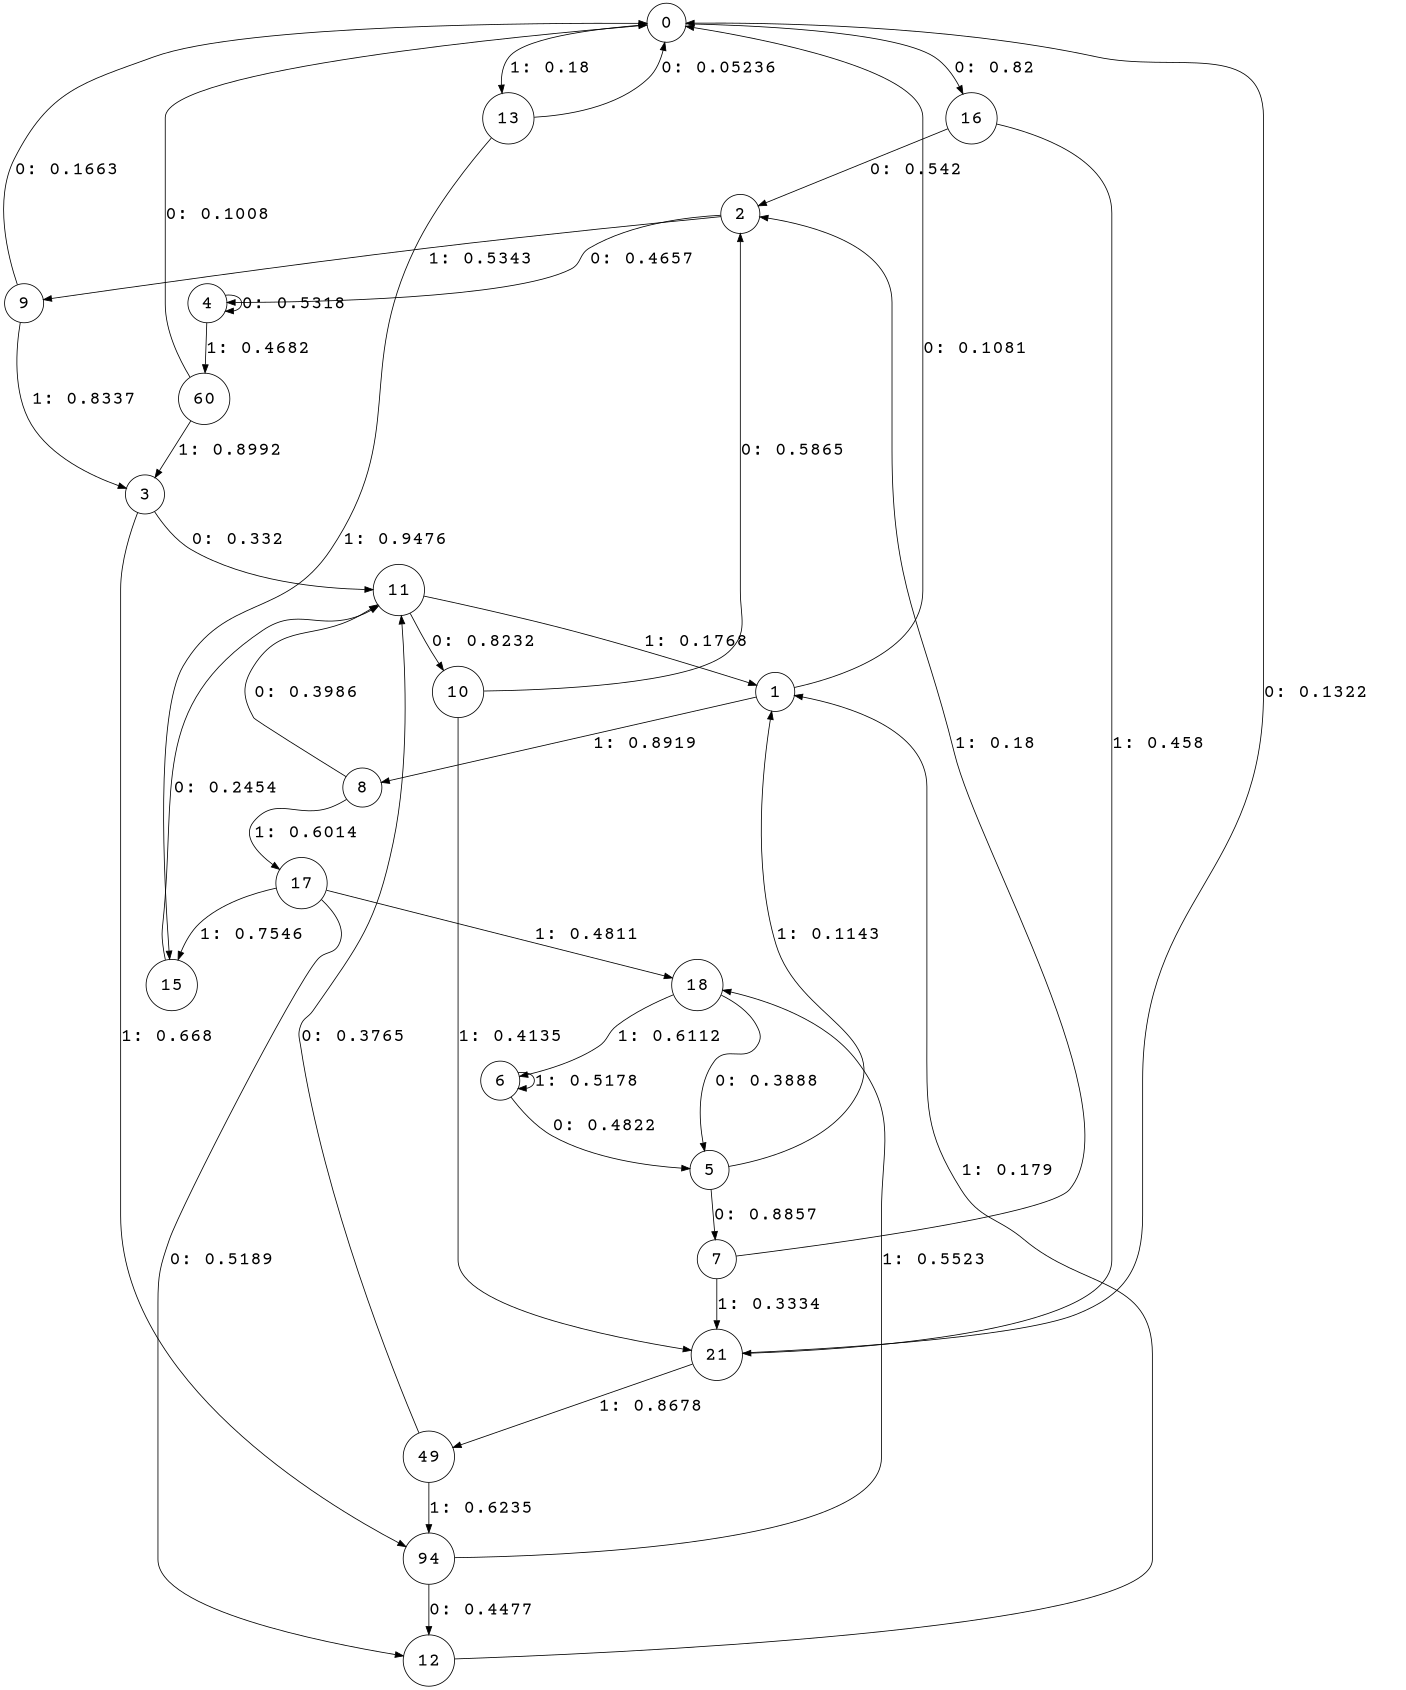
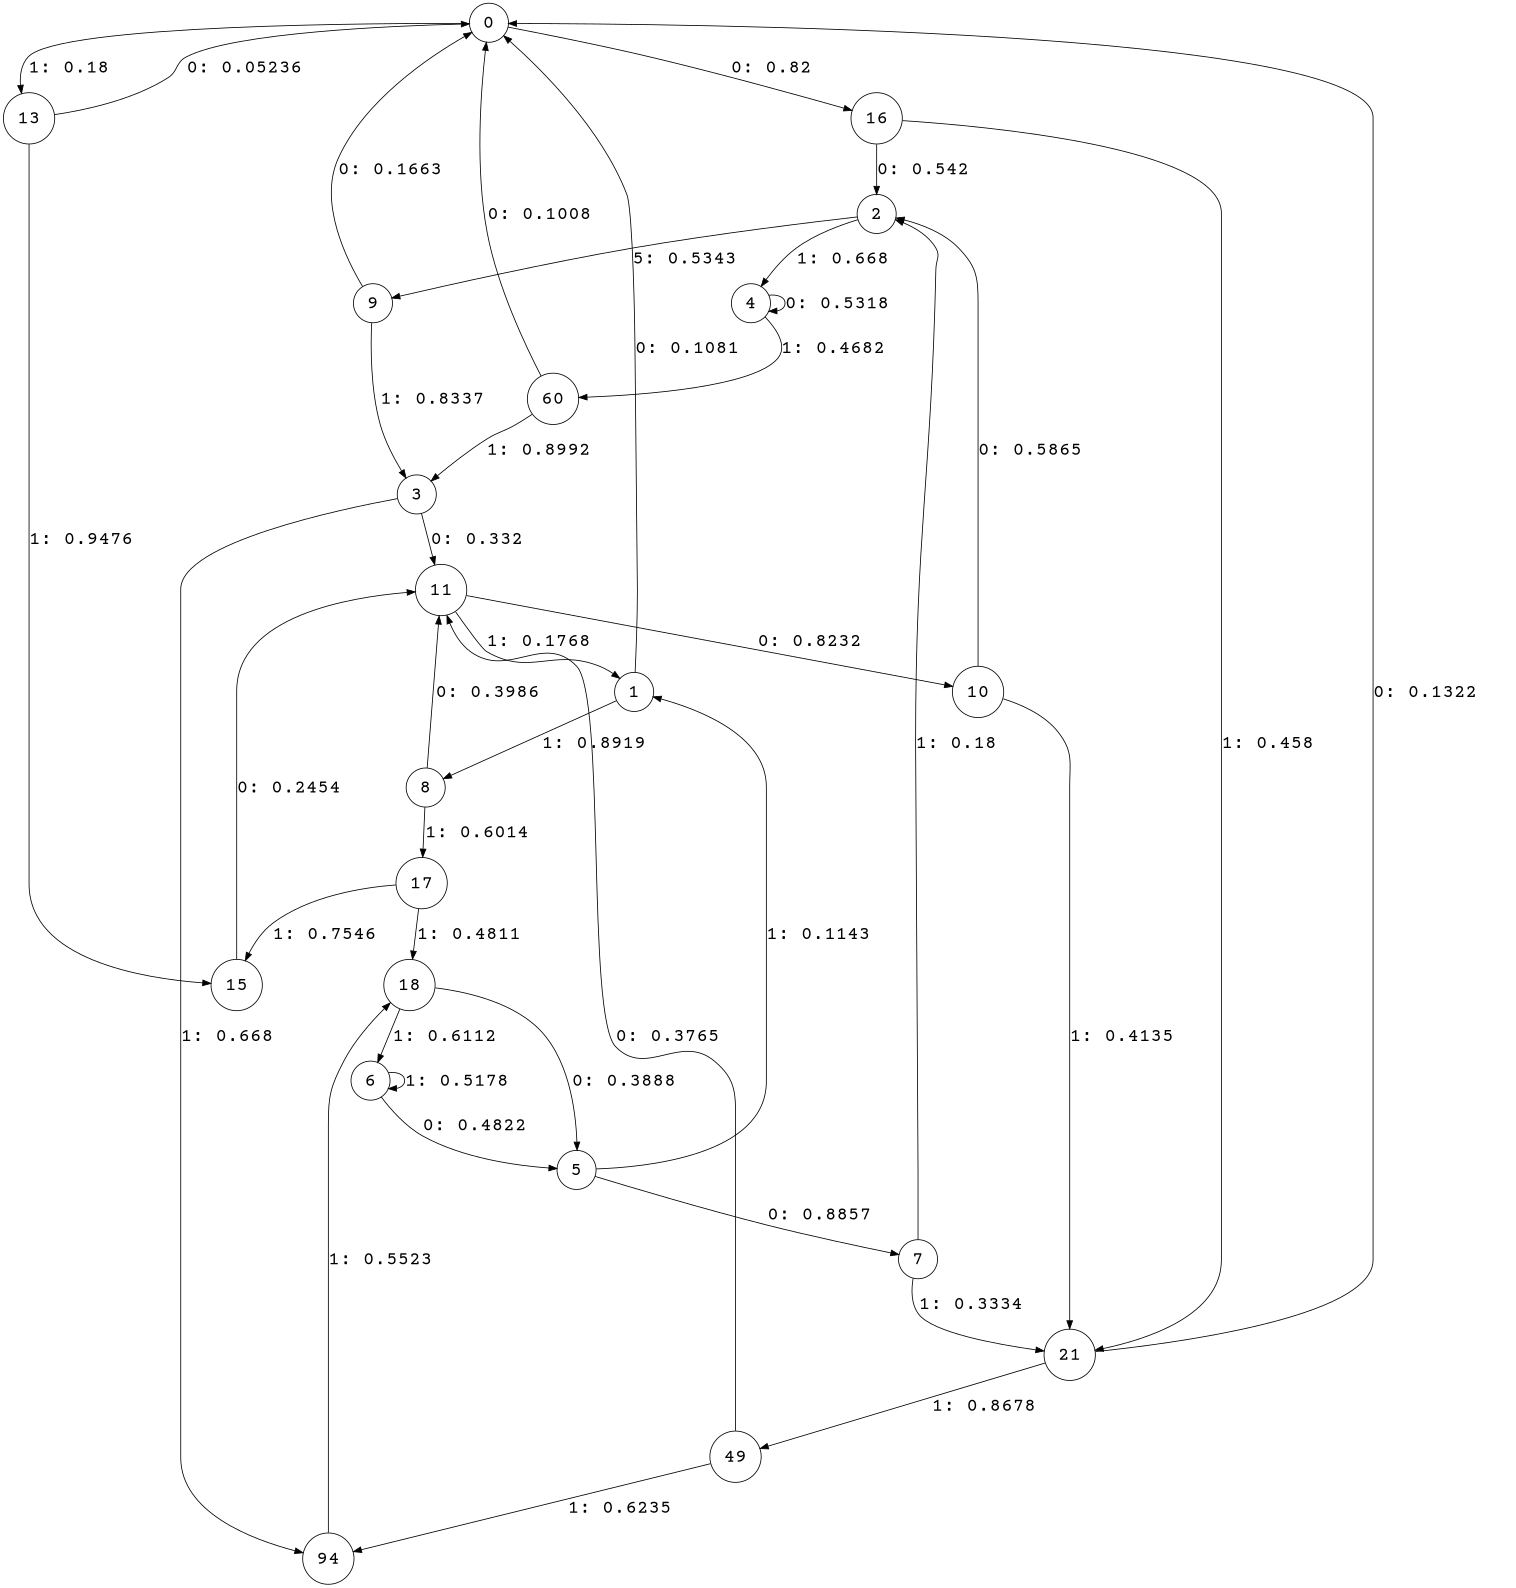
(498, 259) -> (702, 259)
(659, 259) -> (866, 259)
(429, 1661) -> none
